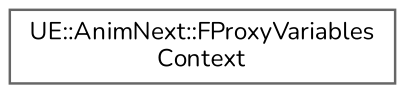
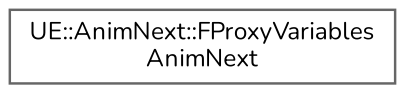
(202, 47) -> (202, 47)
